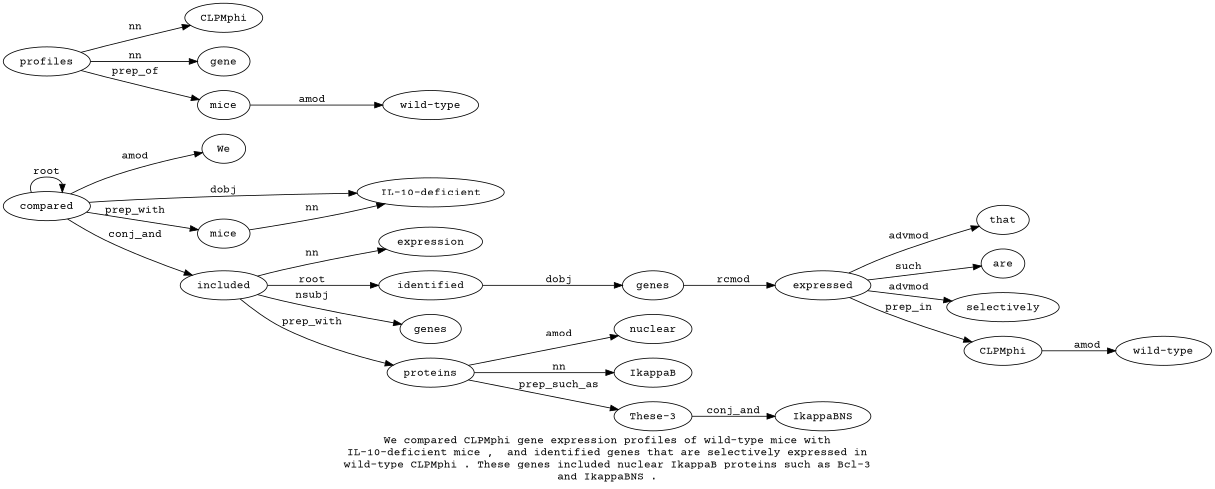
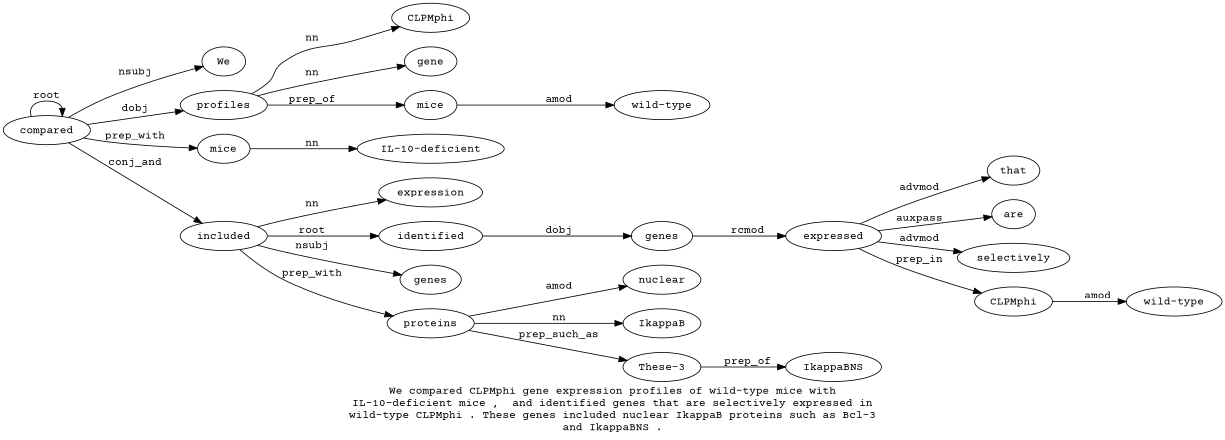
(135, 156) -> (135, 72)
(219, 196) -> (131, 118)
(909, 266) -> (919, 218)
(734, 410) -> (748, 361)
